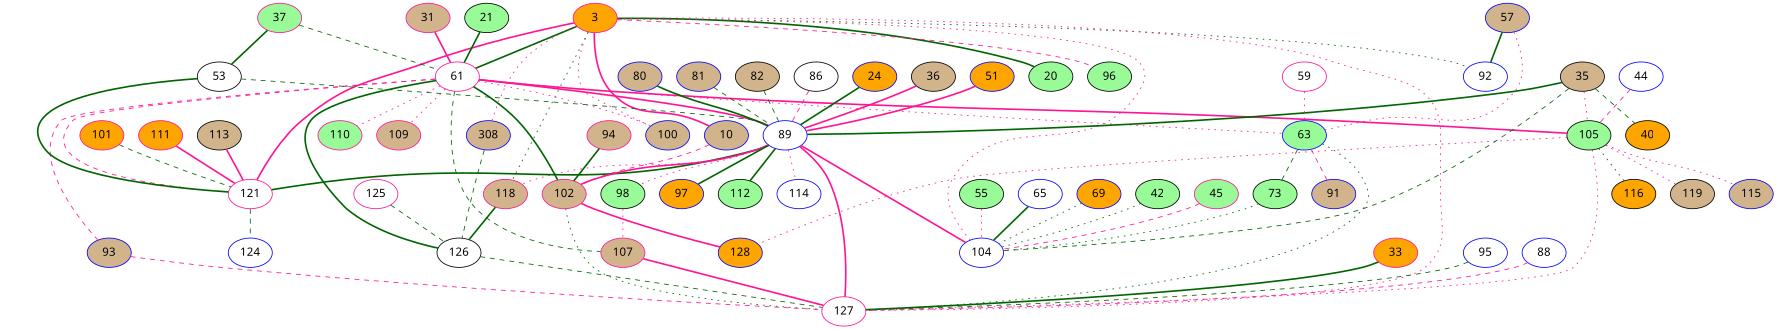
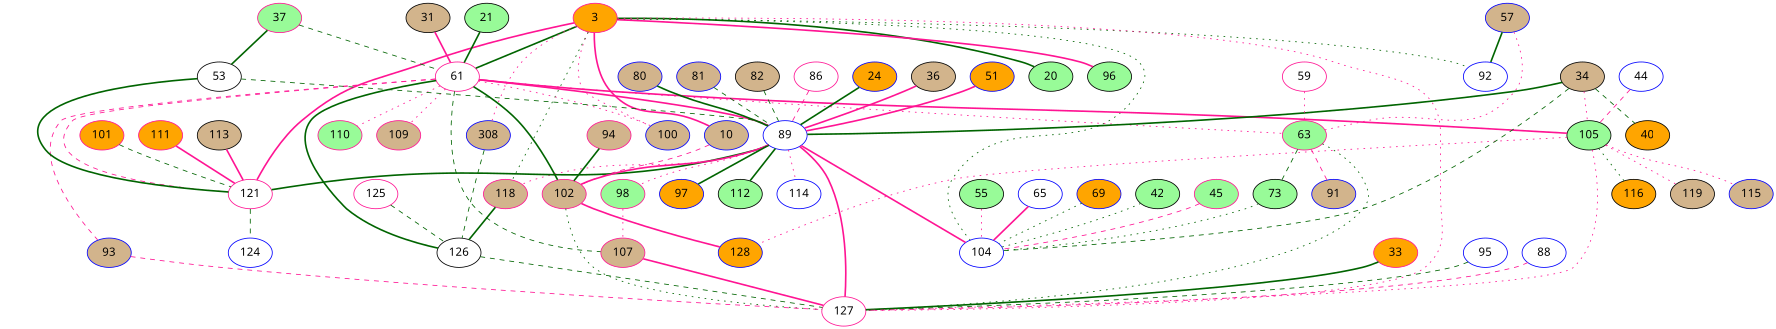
(428, 18) -> (428, 18)
(1037, 37) -> (1037, 37)
(975, 45) -> (975, 45)
(816, 77) -> (816, 77)
(1582, 77) -> (1582, 77)
(1304, 135) -> (1304, 135)
(623, 194) -> (623, 194)
(1011, 223) -> (1011, 223)
